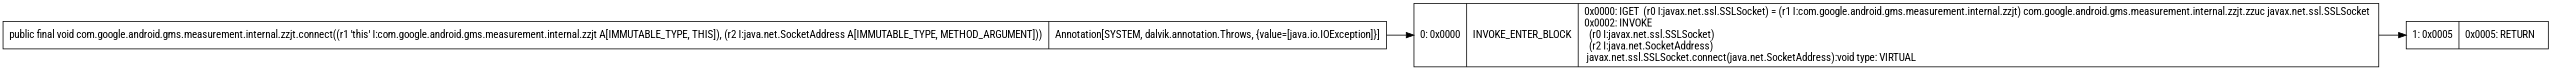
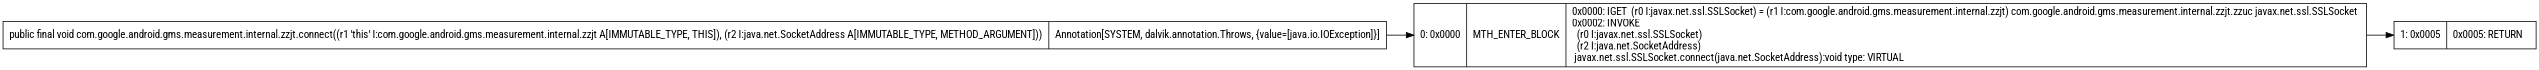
(1522, 35) -> (1516, 35)
